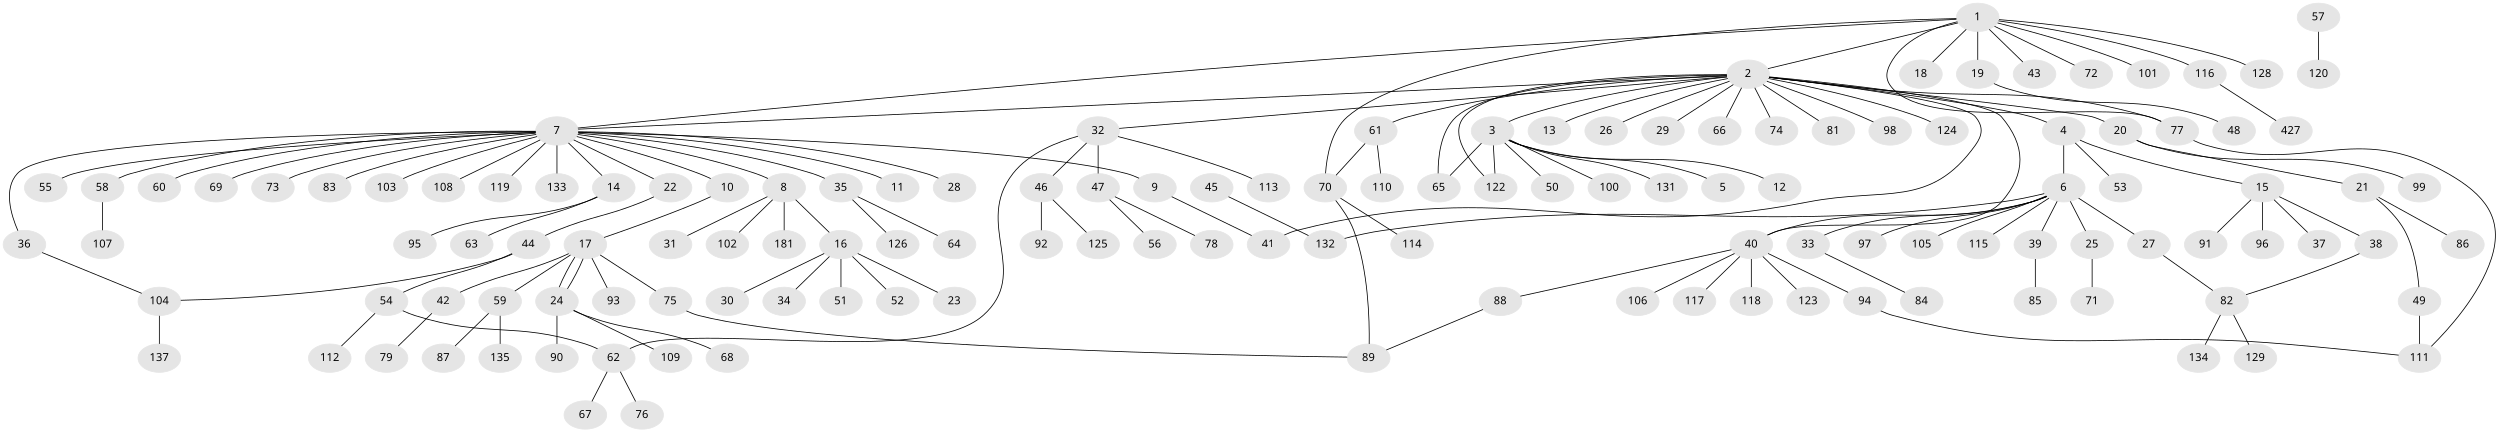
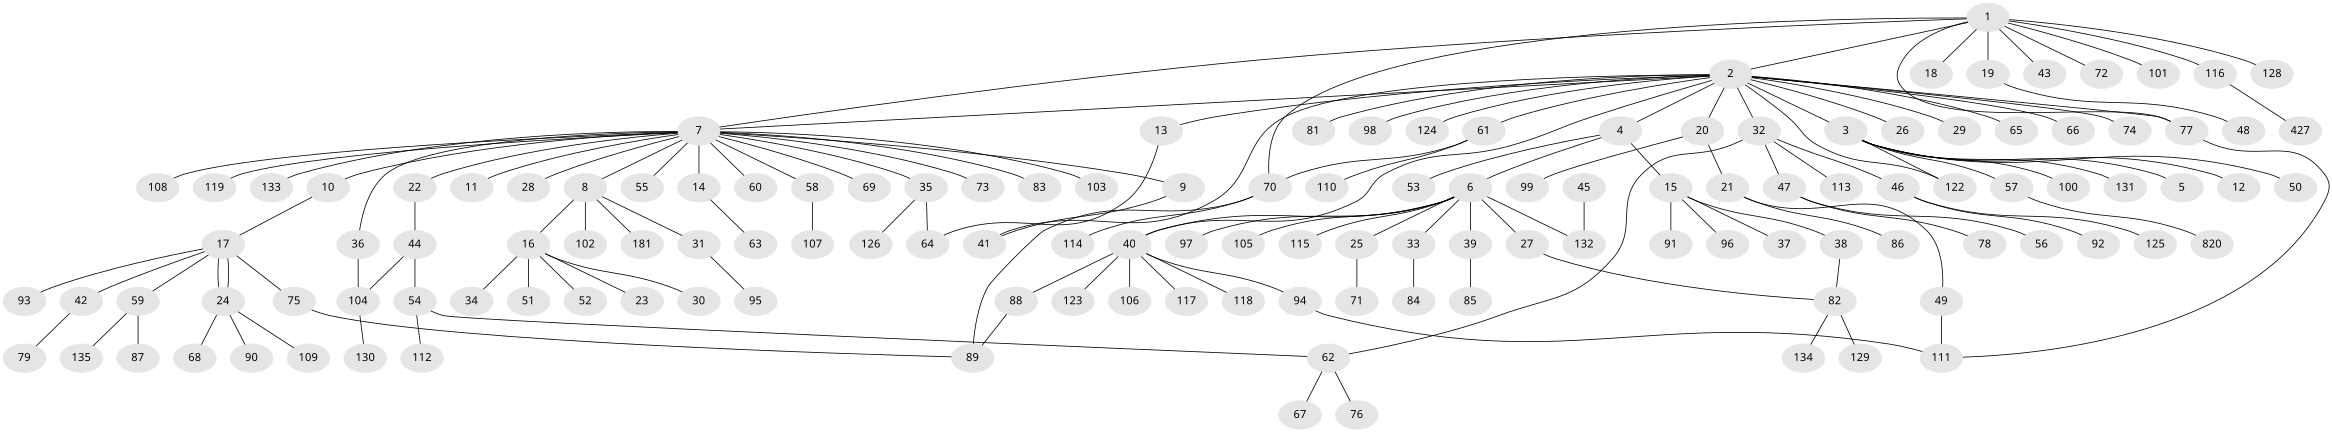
(2319, 74) -> (2212, 245)
(1464, 161) -> (1953, 164)
(514, 216) -> (727, 273)
none -> (1019, 223)
(159, 358) -> (365, 358)
